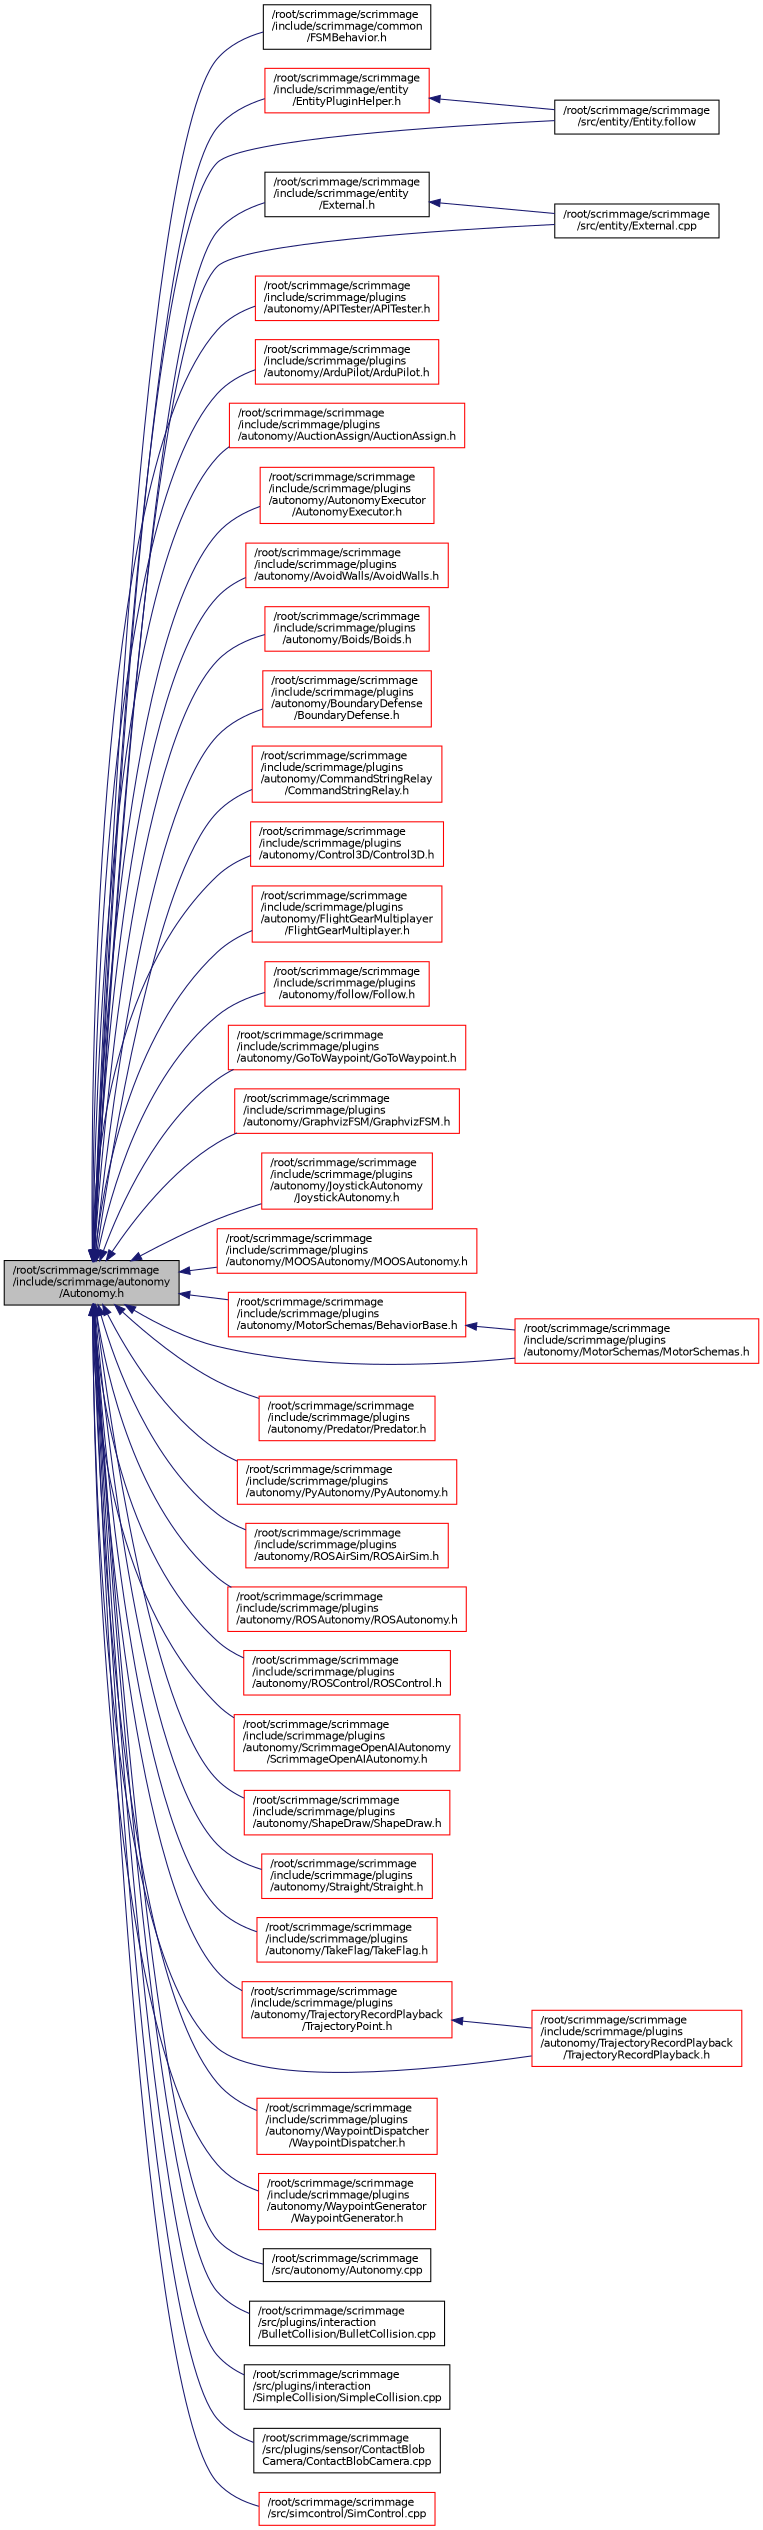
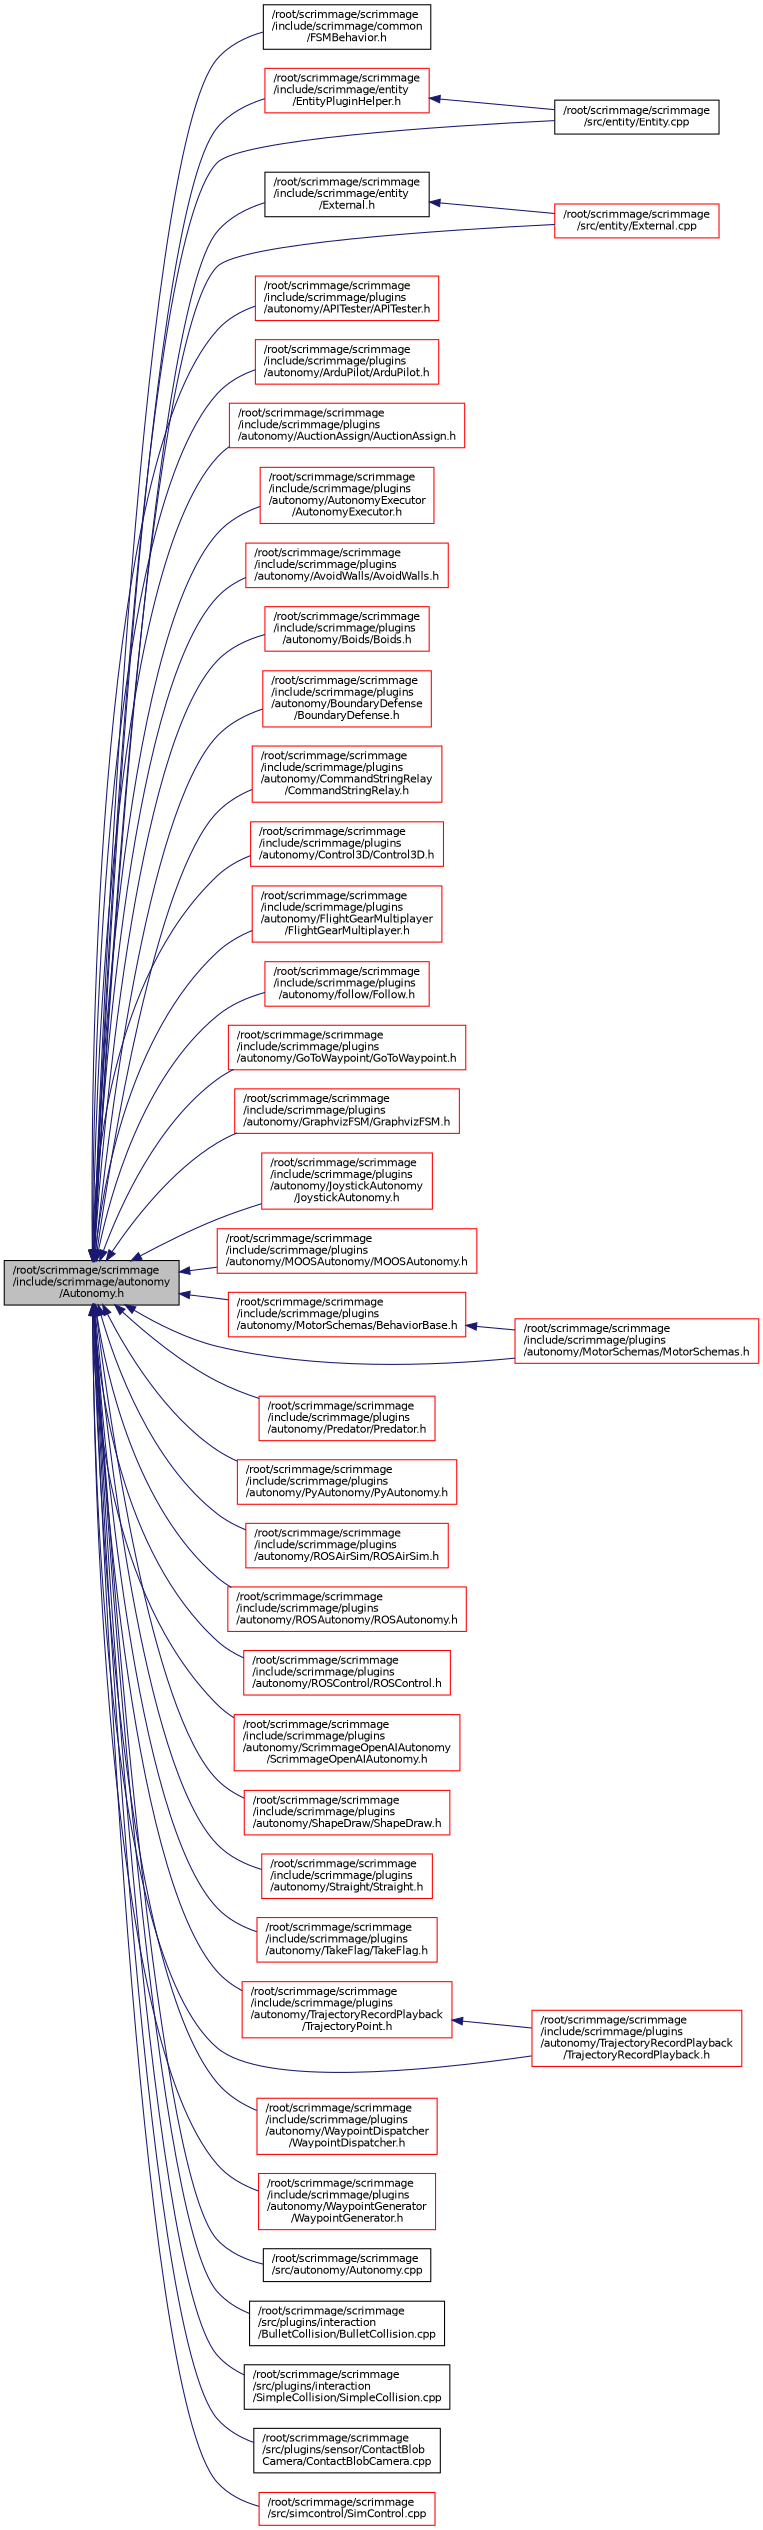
(637, 117) -> (637, 117)
(637, 221) -> (637, 221)
